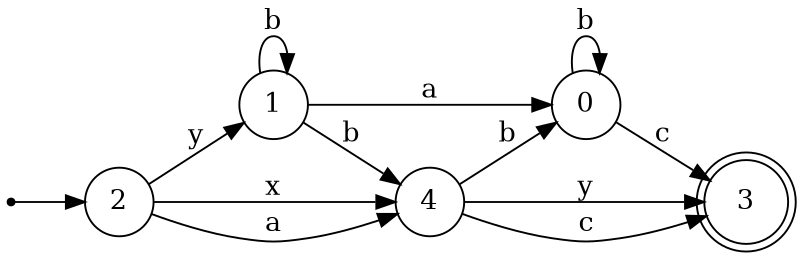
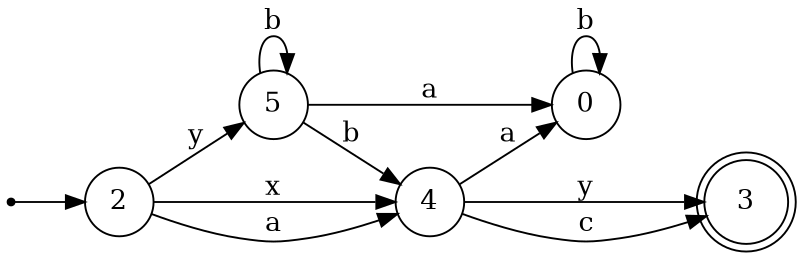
(274, 105) -> (274, 105)
(508, 134) -> (508, 134)
(655, 146) -> none
